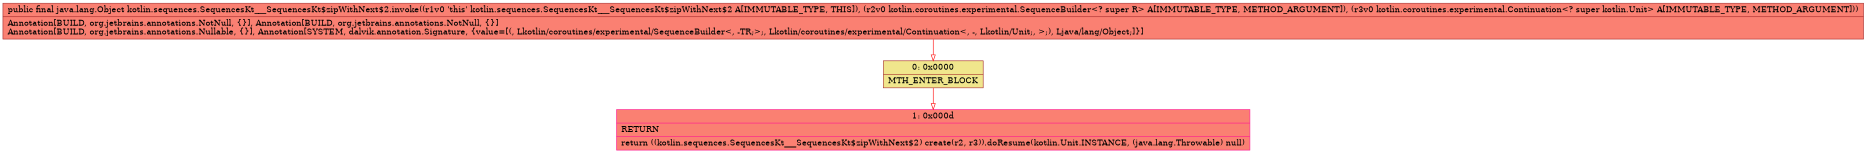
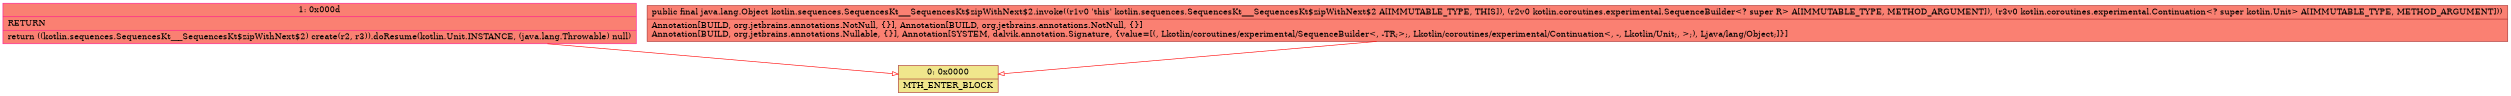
(933, 96) -> (720, 59)
